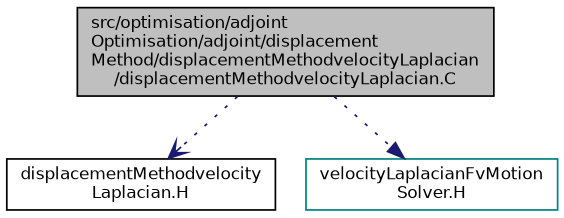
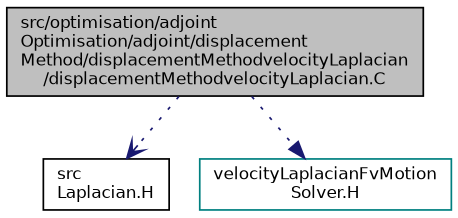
(141, 184) -> (106, 184)
